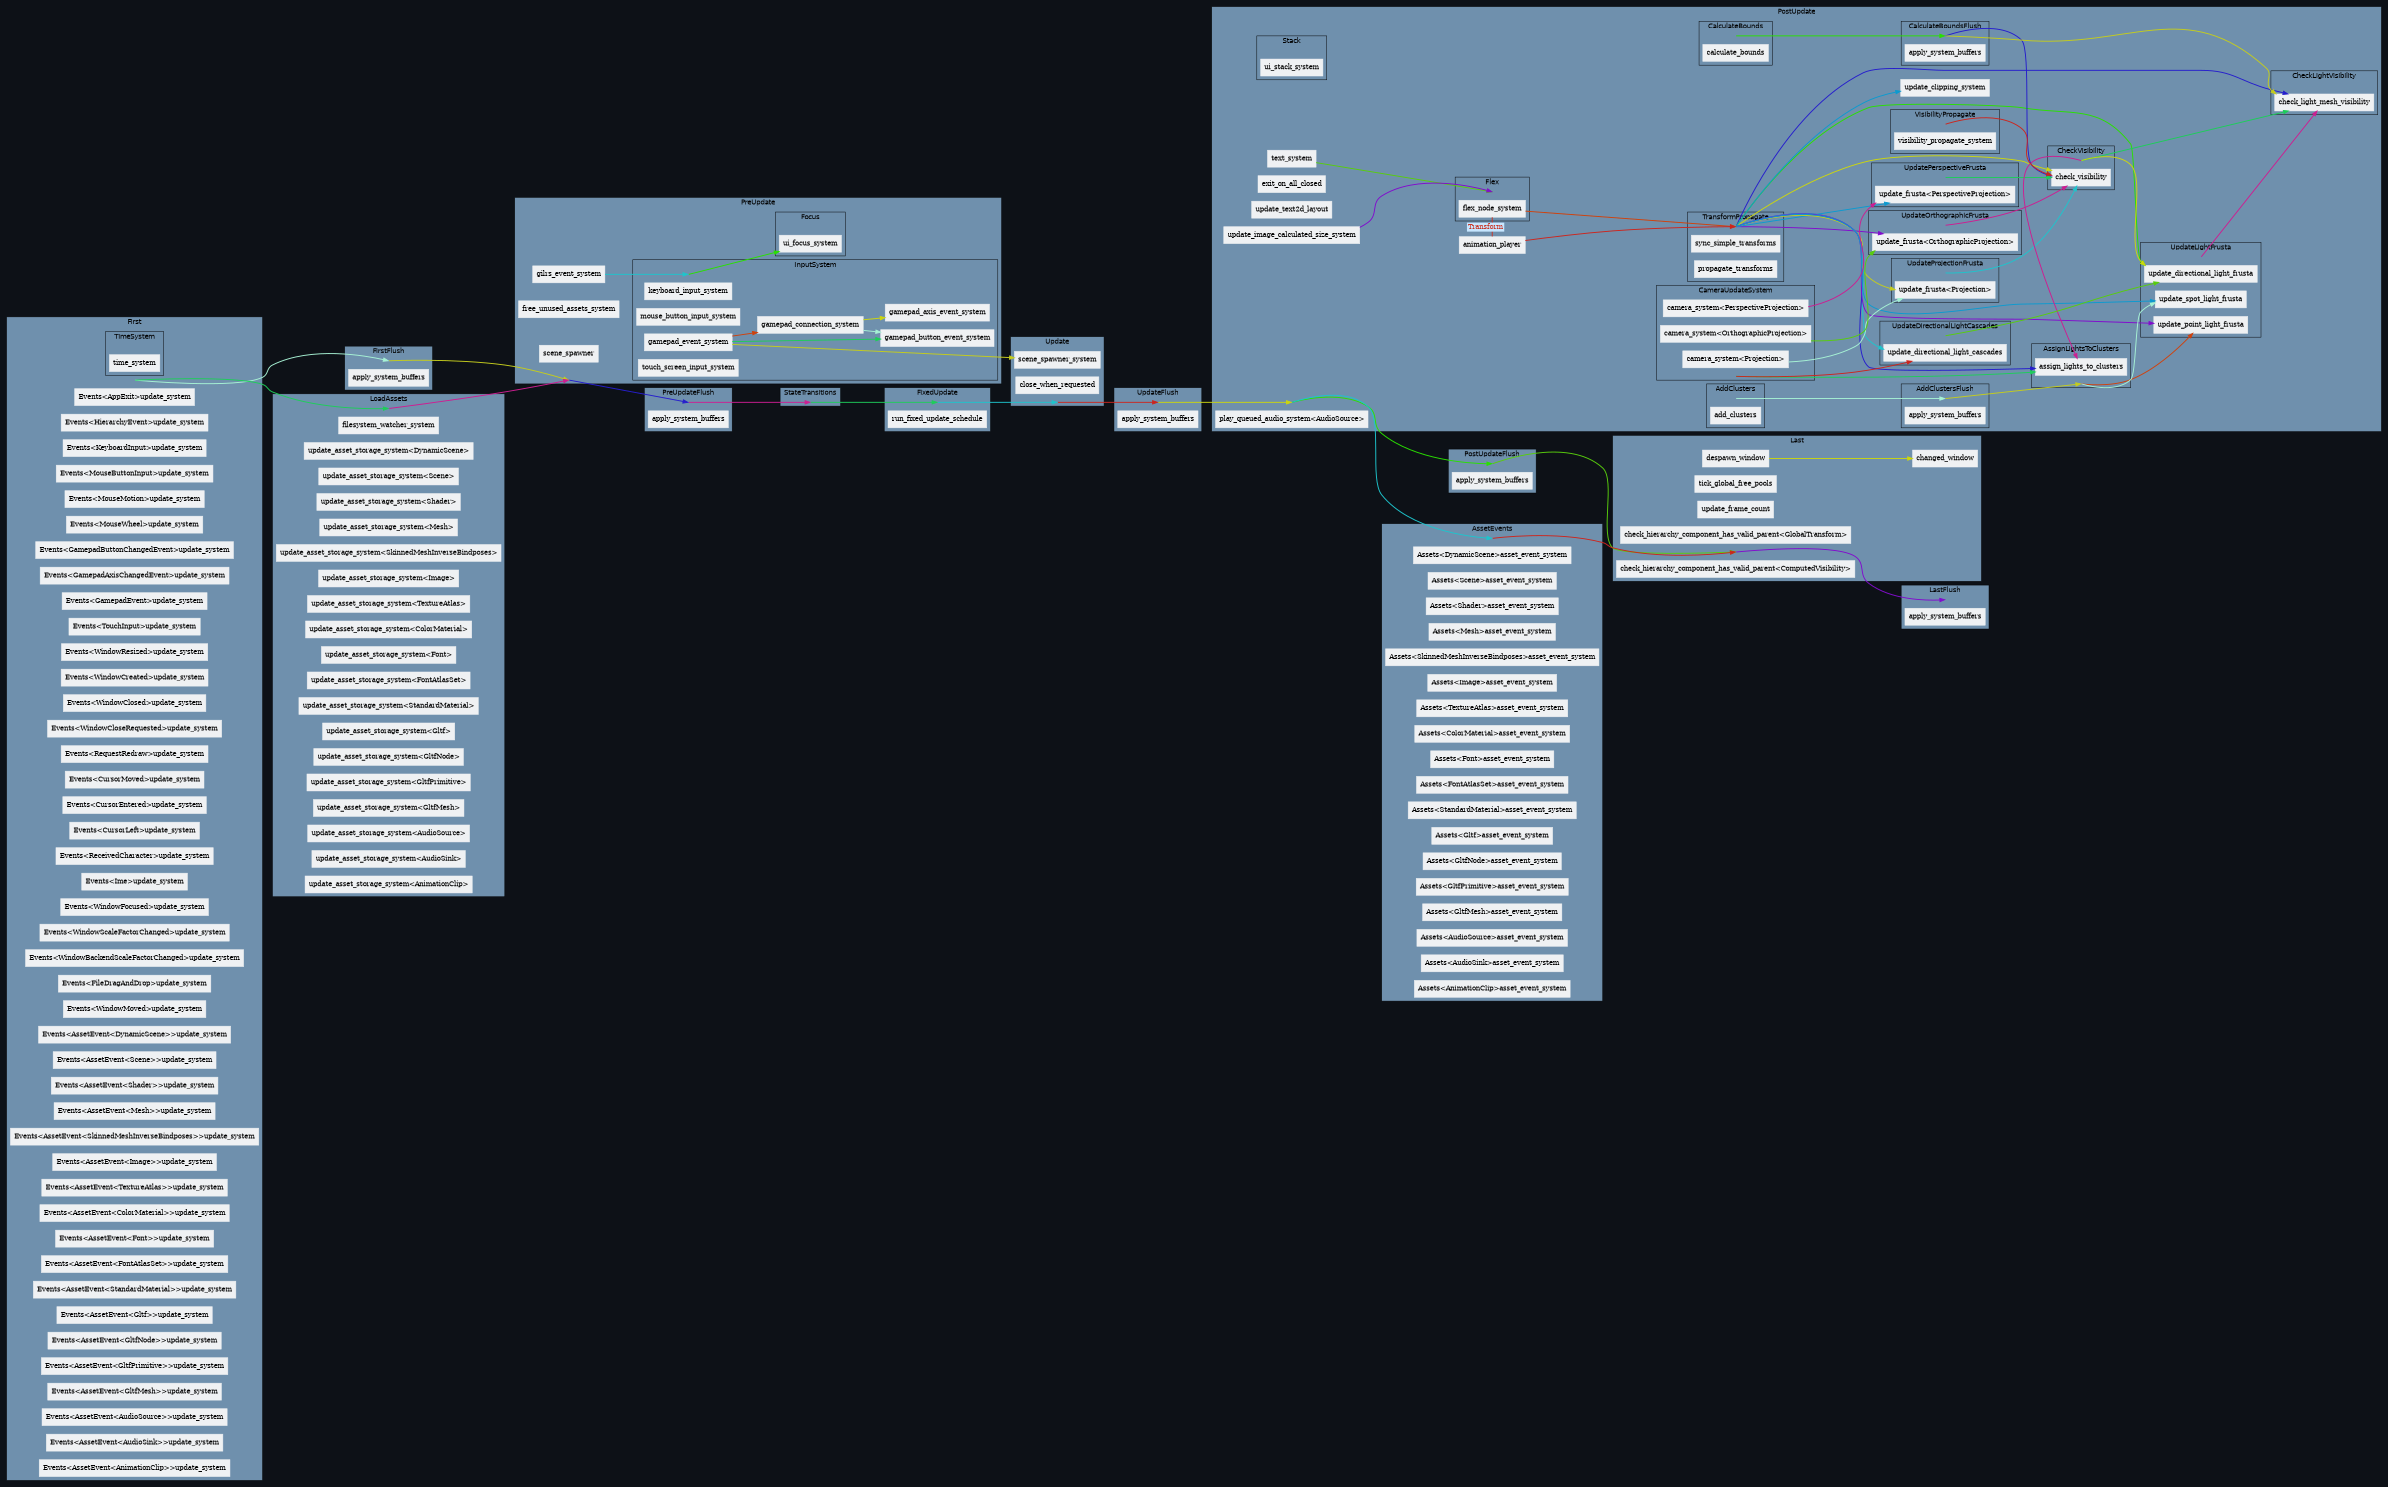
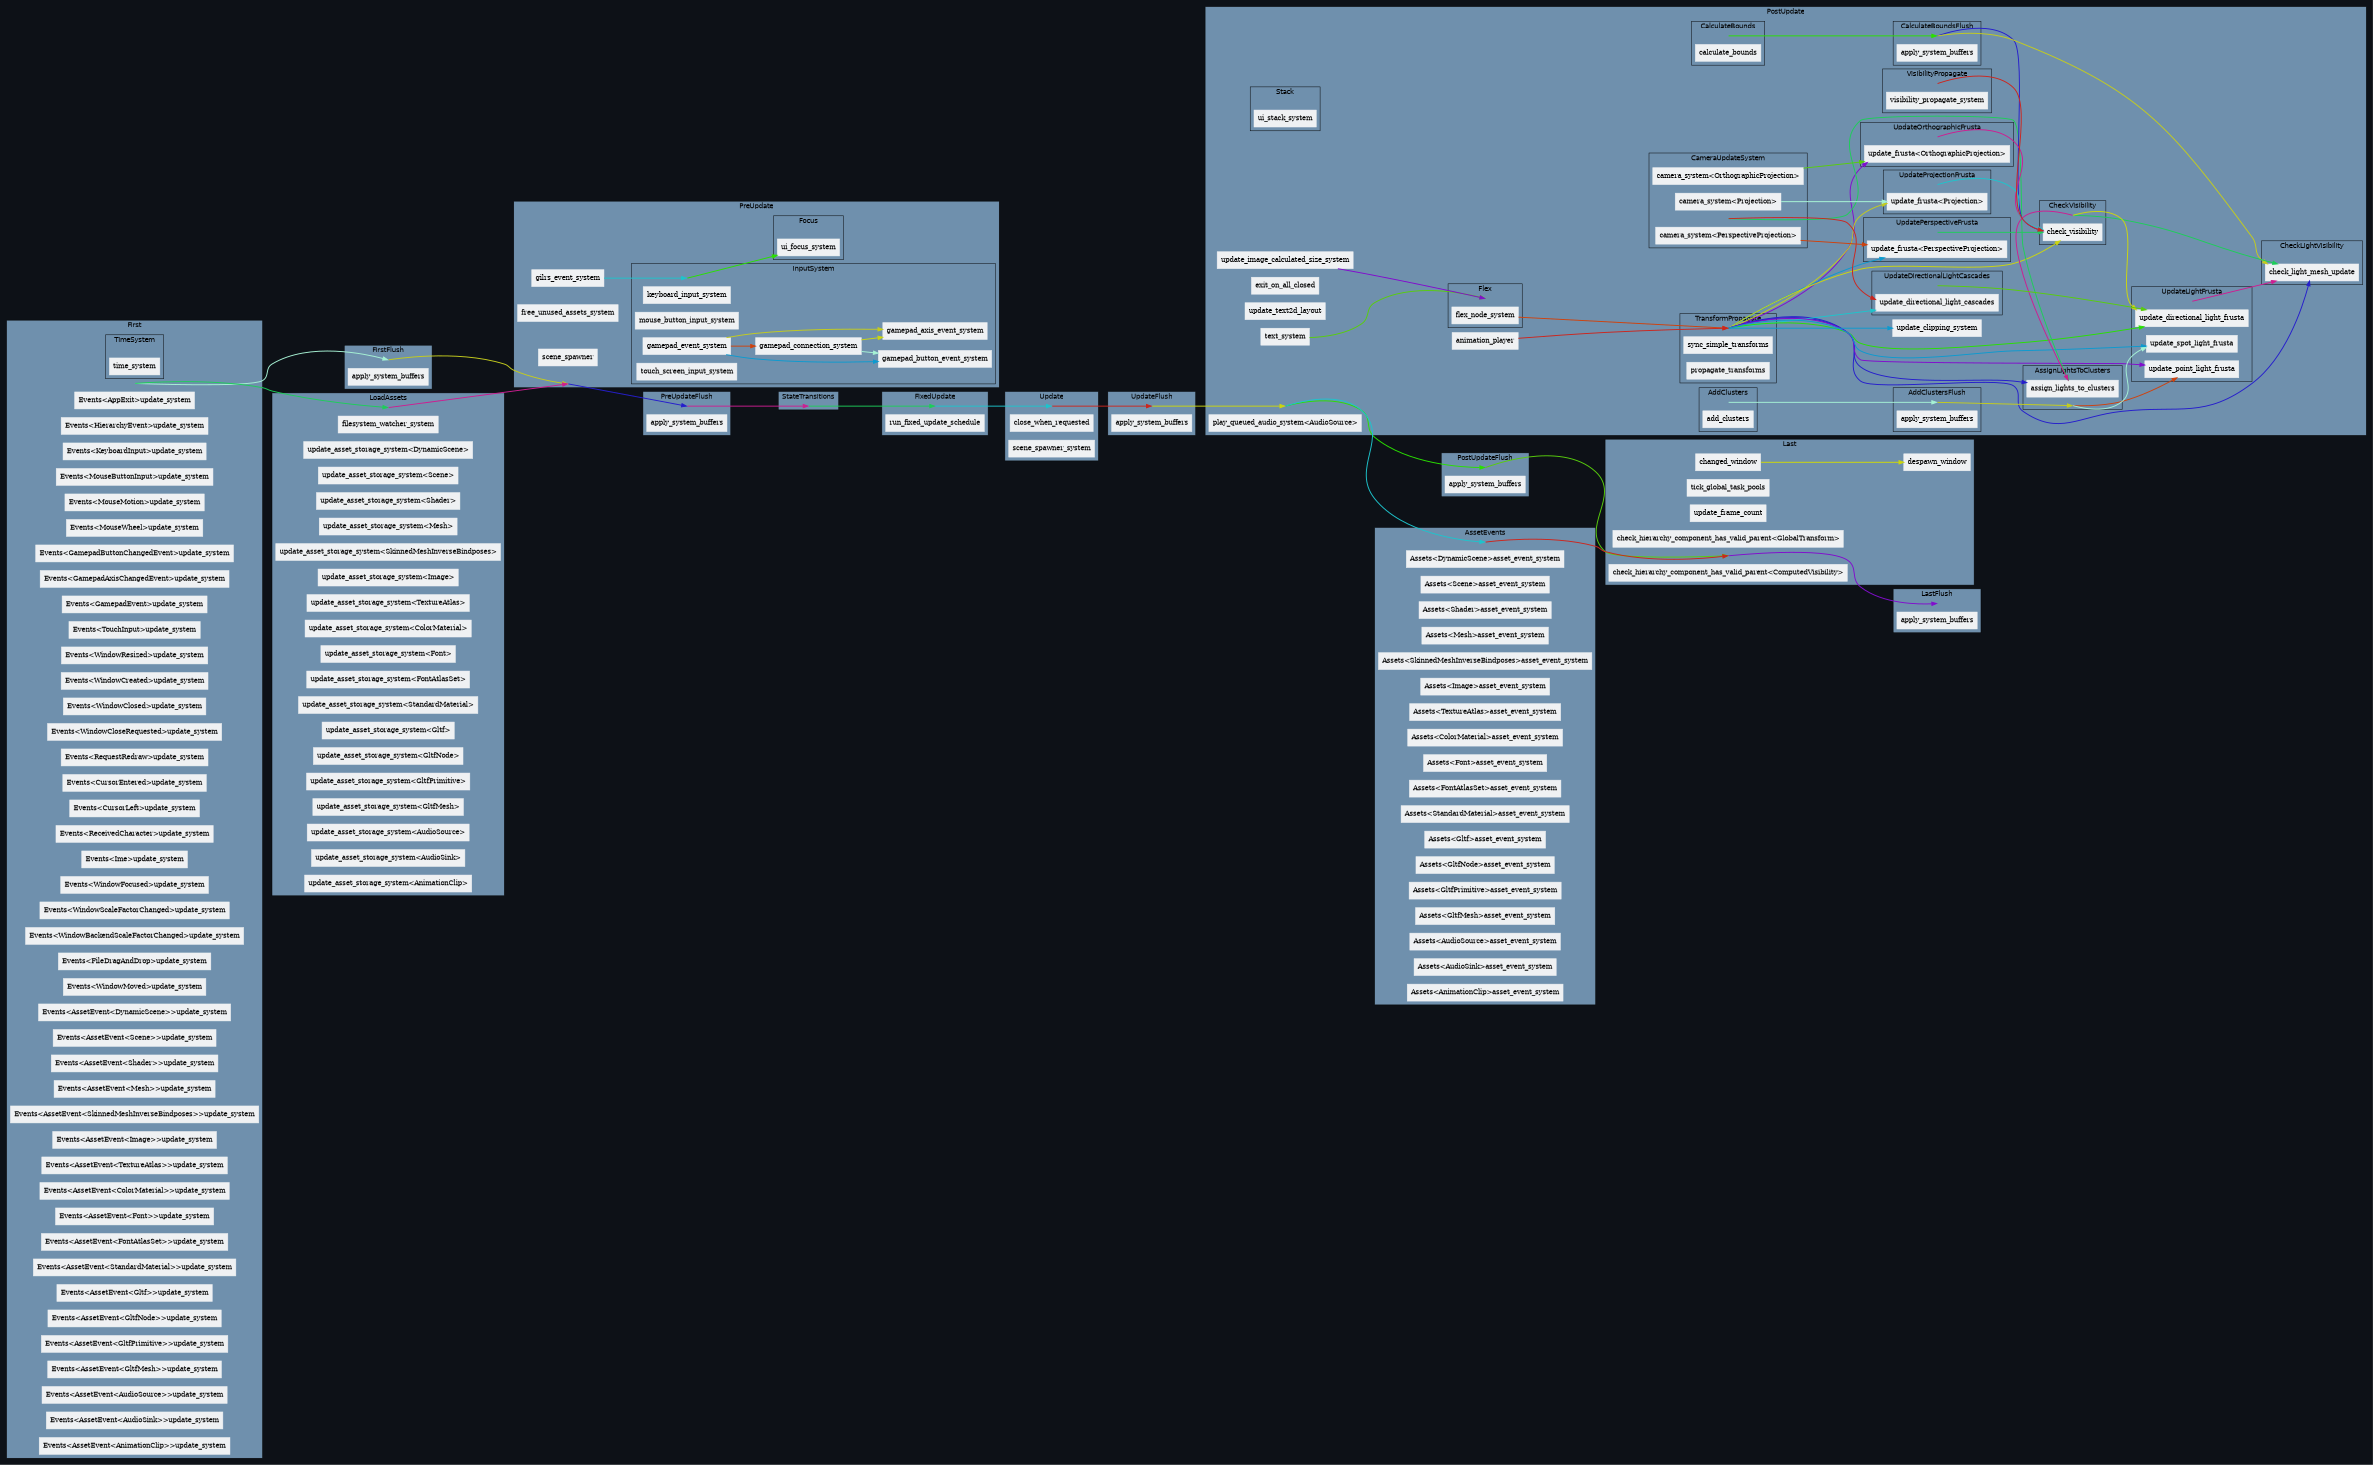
(2324, 102) -> (2312, 272)
(1492, 227) -> none
(1858, 279) -> (1831, 242)
(804, 340) -> (800, 362)
(871, 351) -> (802, 330)
(1838, 459) -> (1830, 462)
(1736, 484) -> (1728, 488)
(135, 780) -> none
